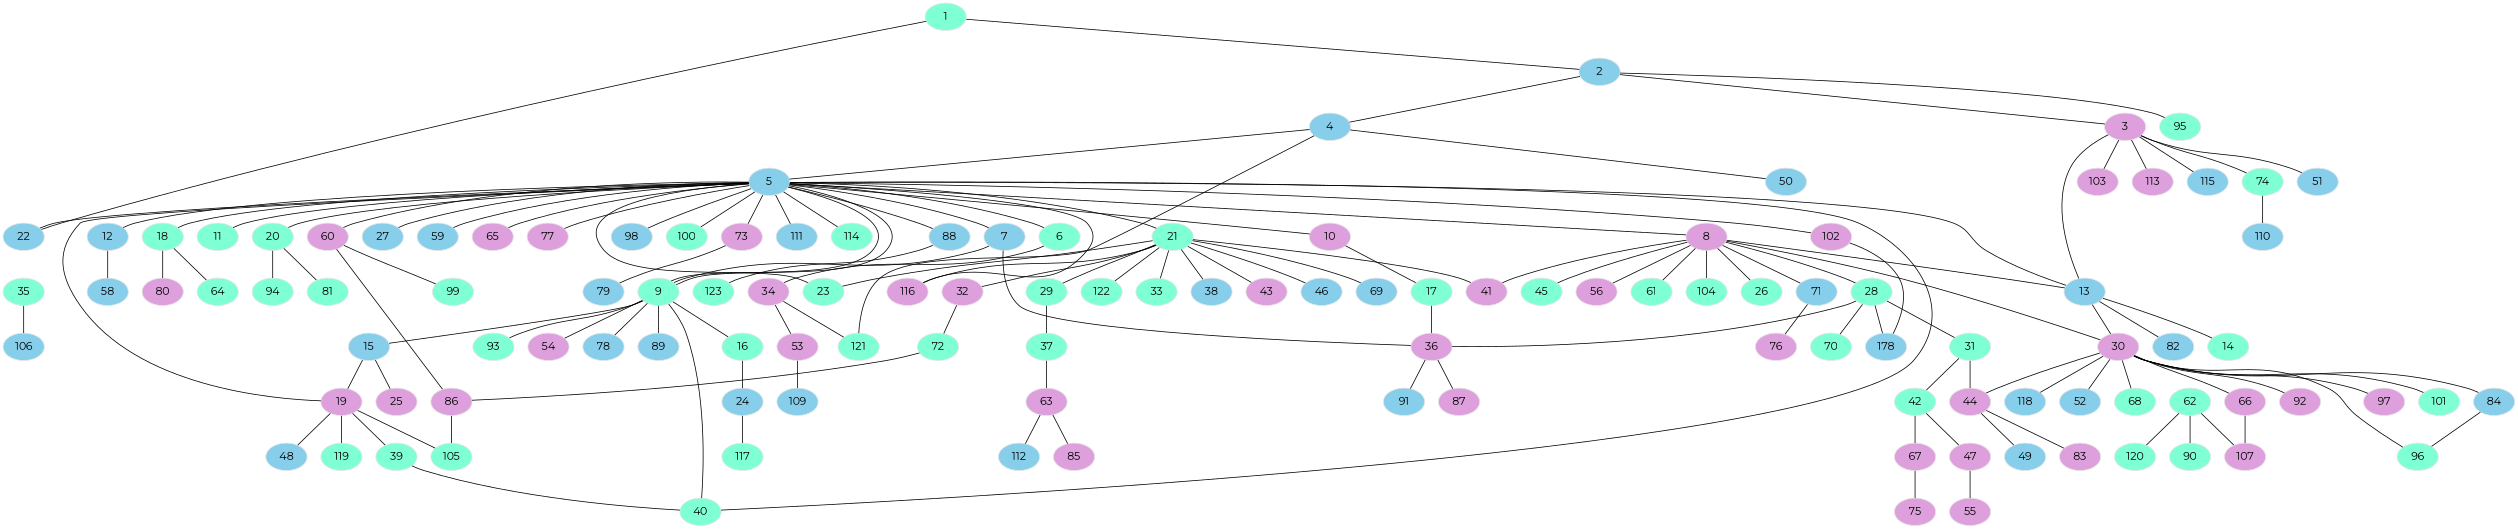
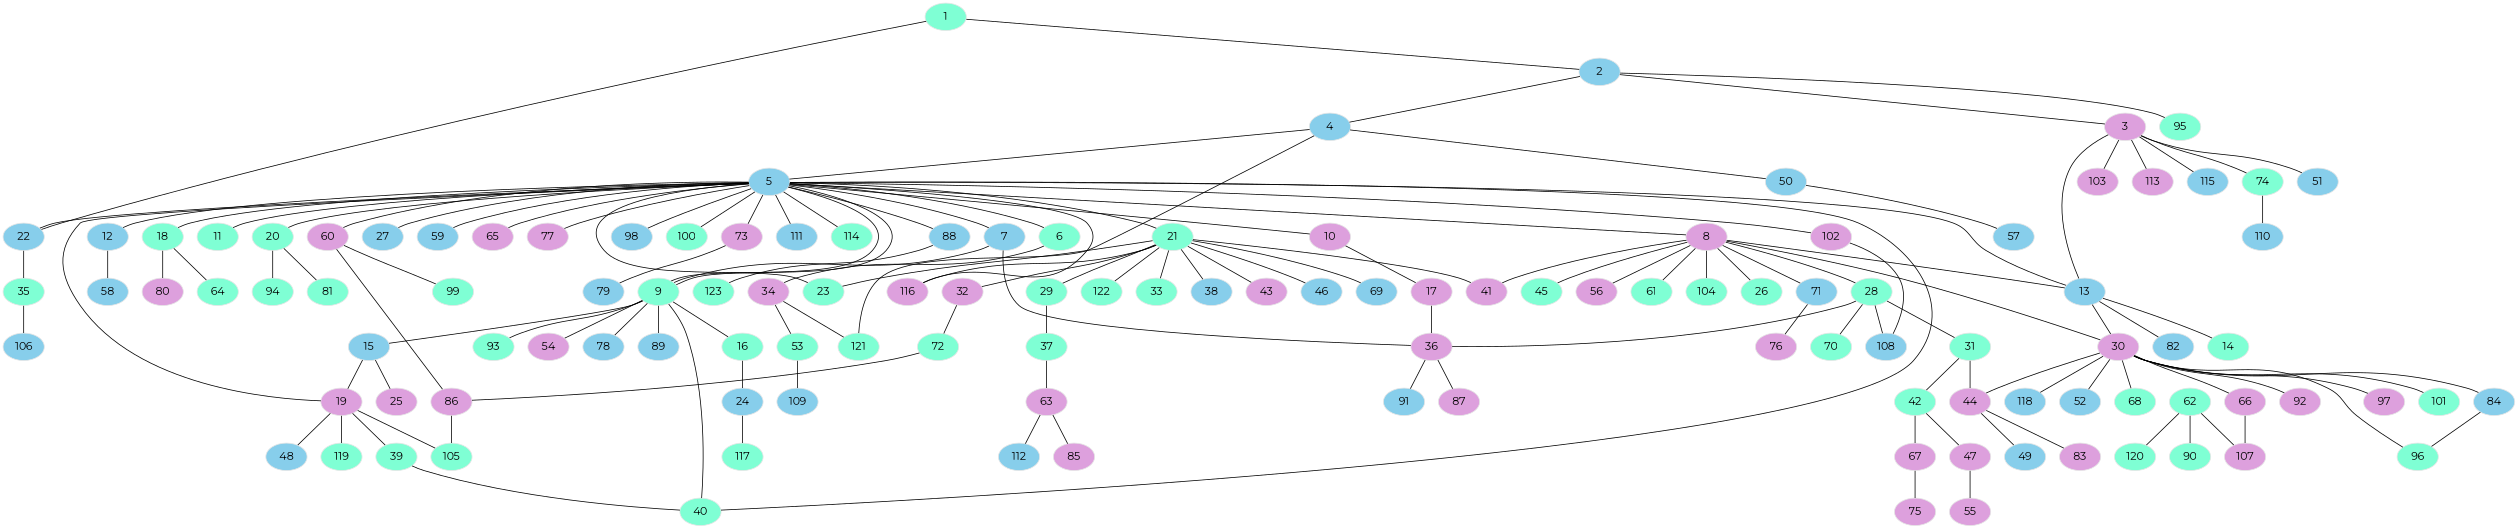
none -> (2014, 237)
none -> (24, 264)
(1432, 292) -> (1432, 292)
(798, 347) -> (798, 347)
(1886, 347) -> (1886, 347)
